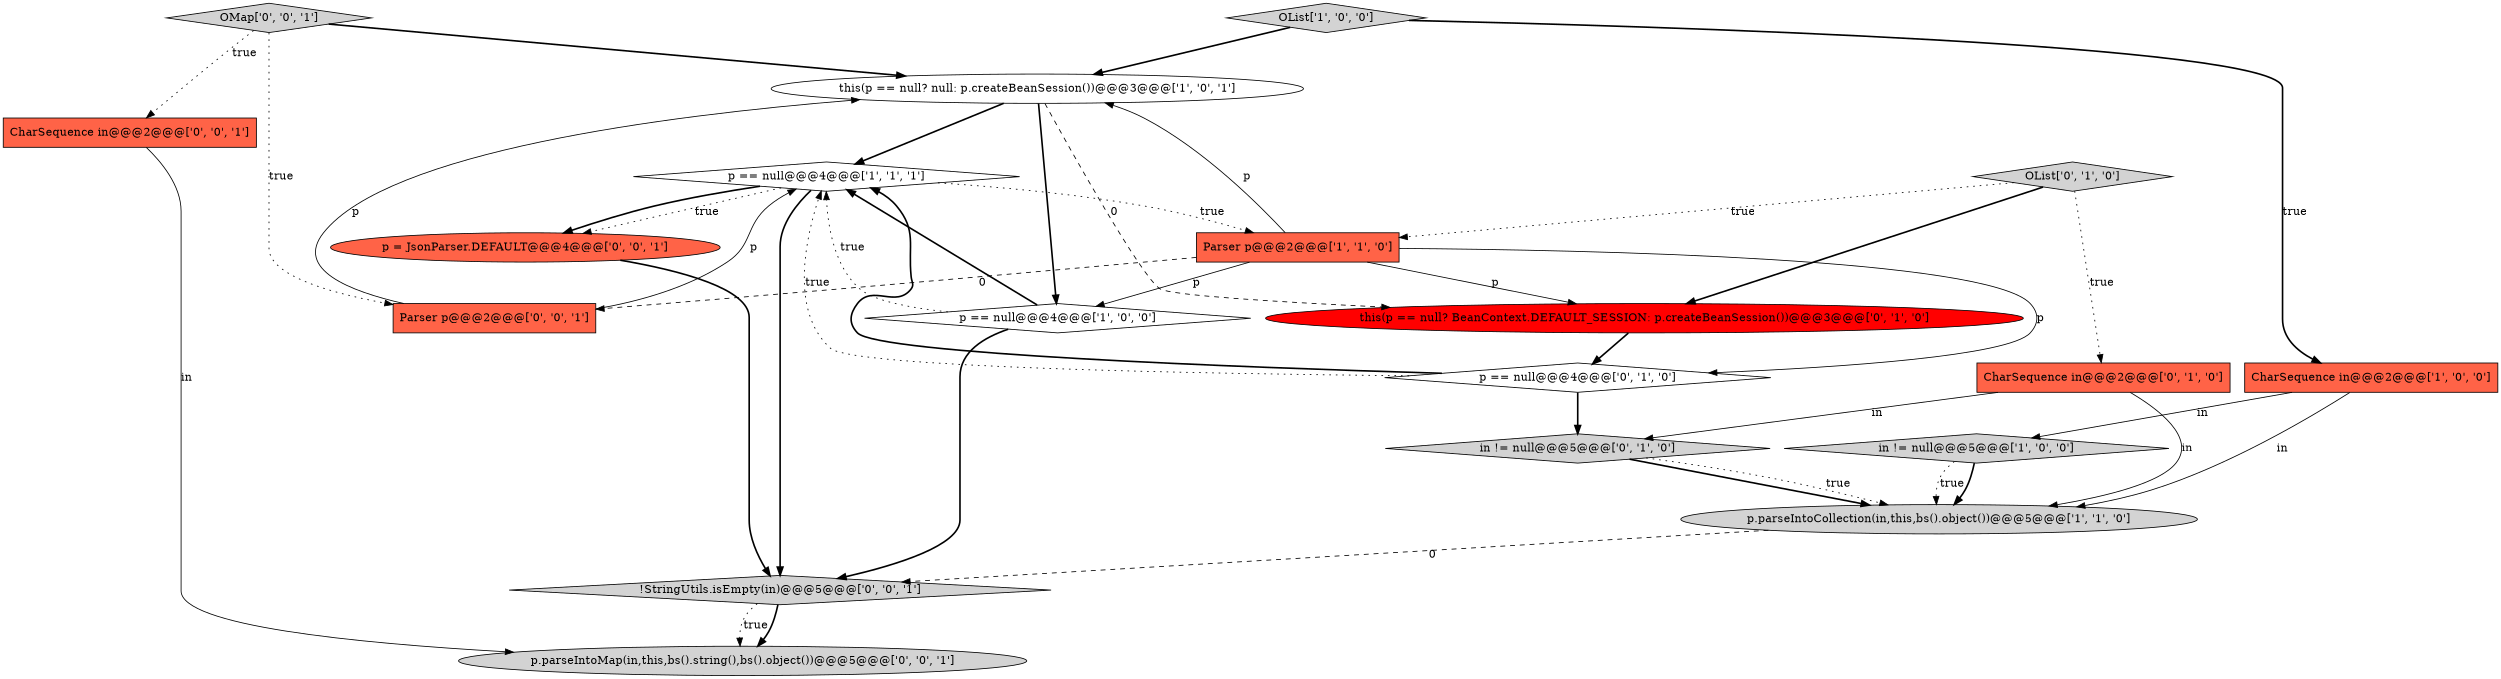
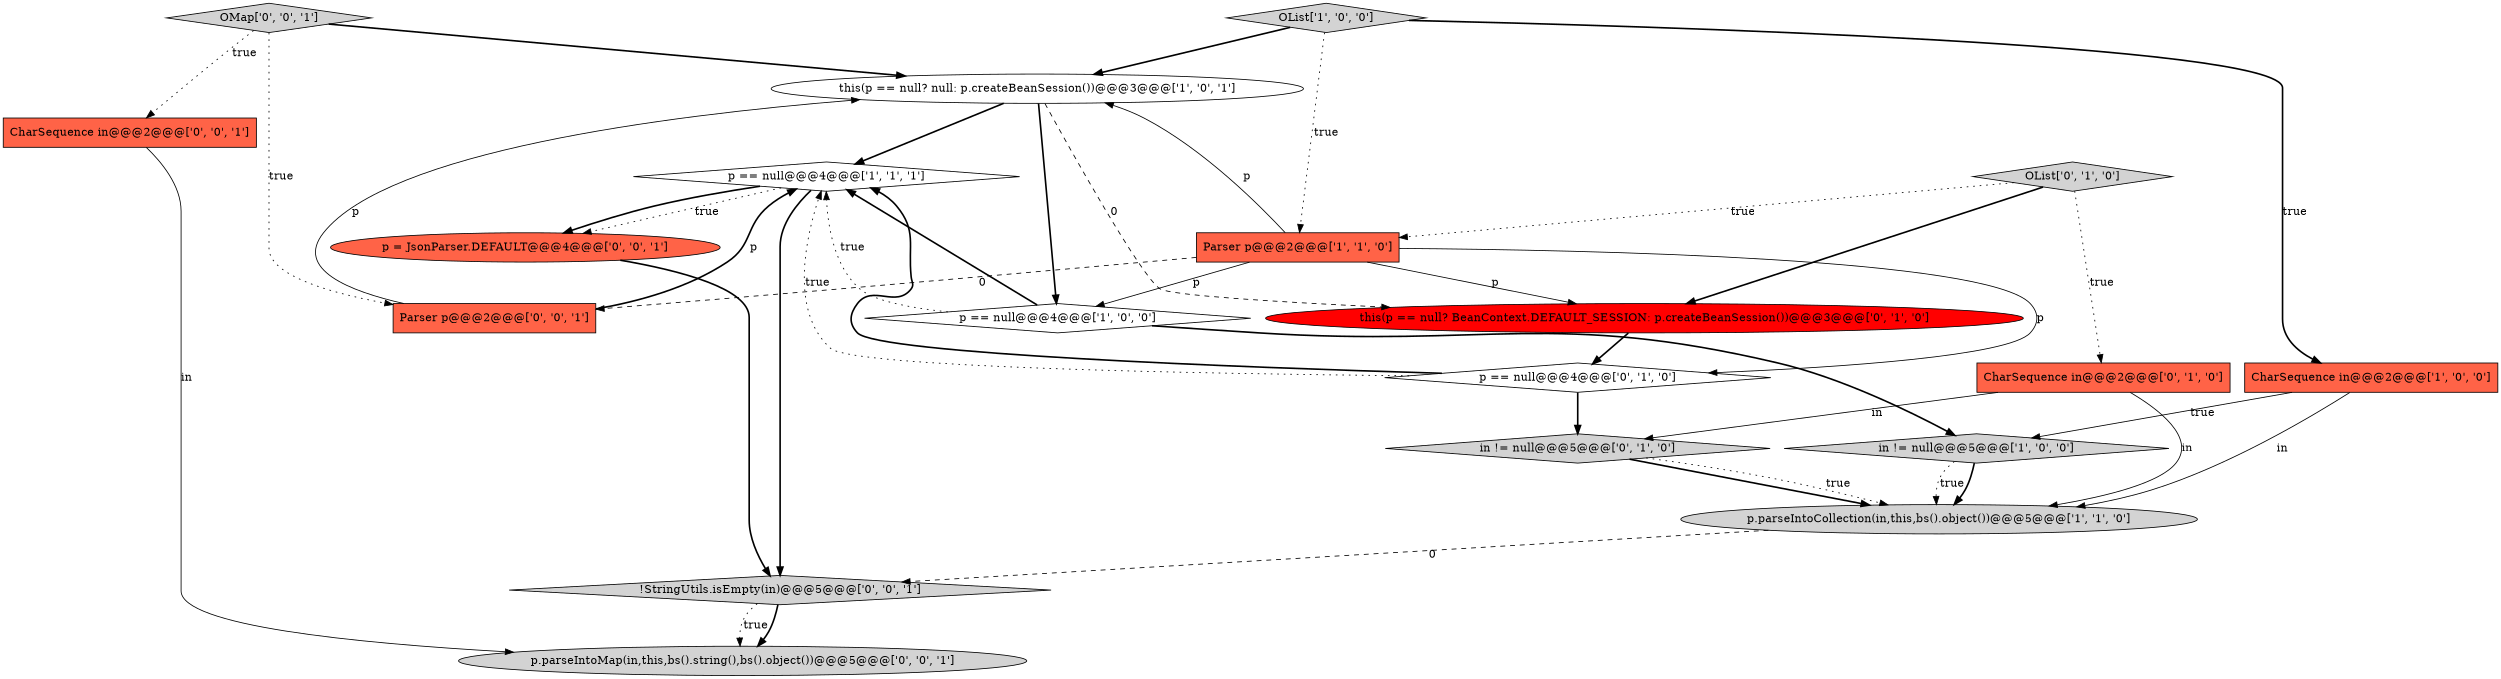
(1085, 197) -> (1313, 128)
(708, 273) -> (708, 273)
(2203, 413) -> (2203, 413)
(960, 478) -> (1558, 334)
